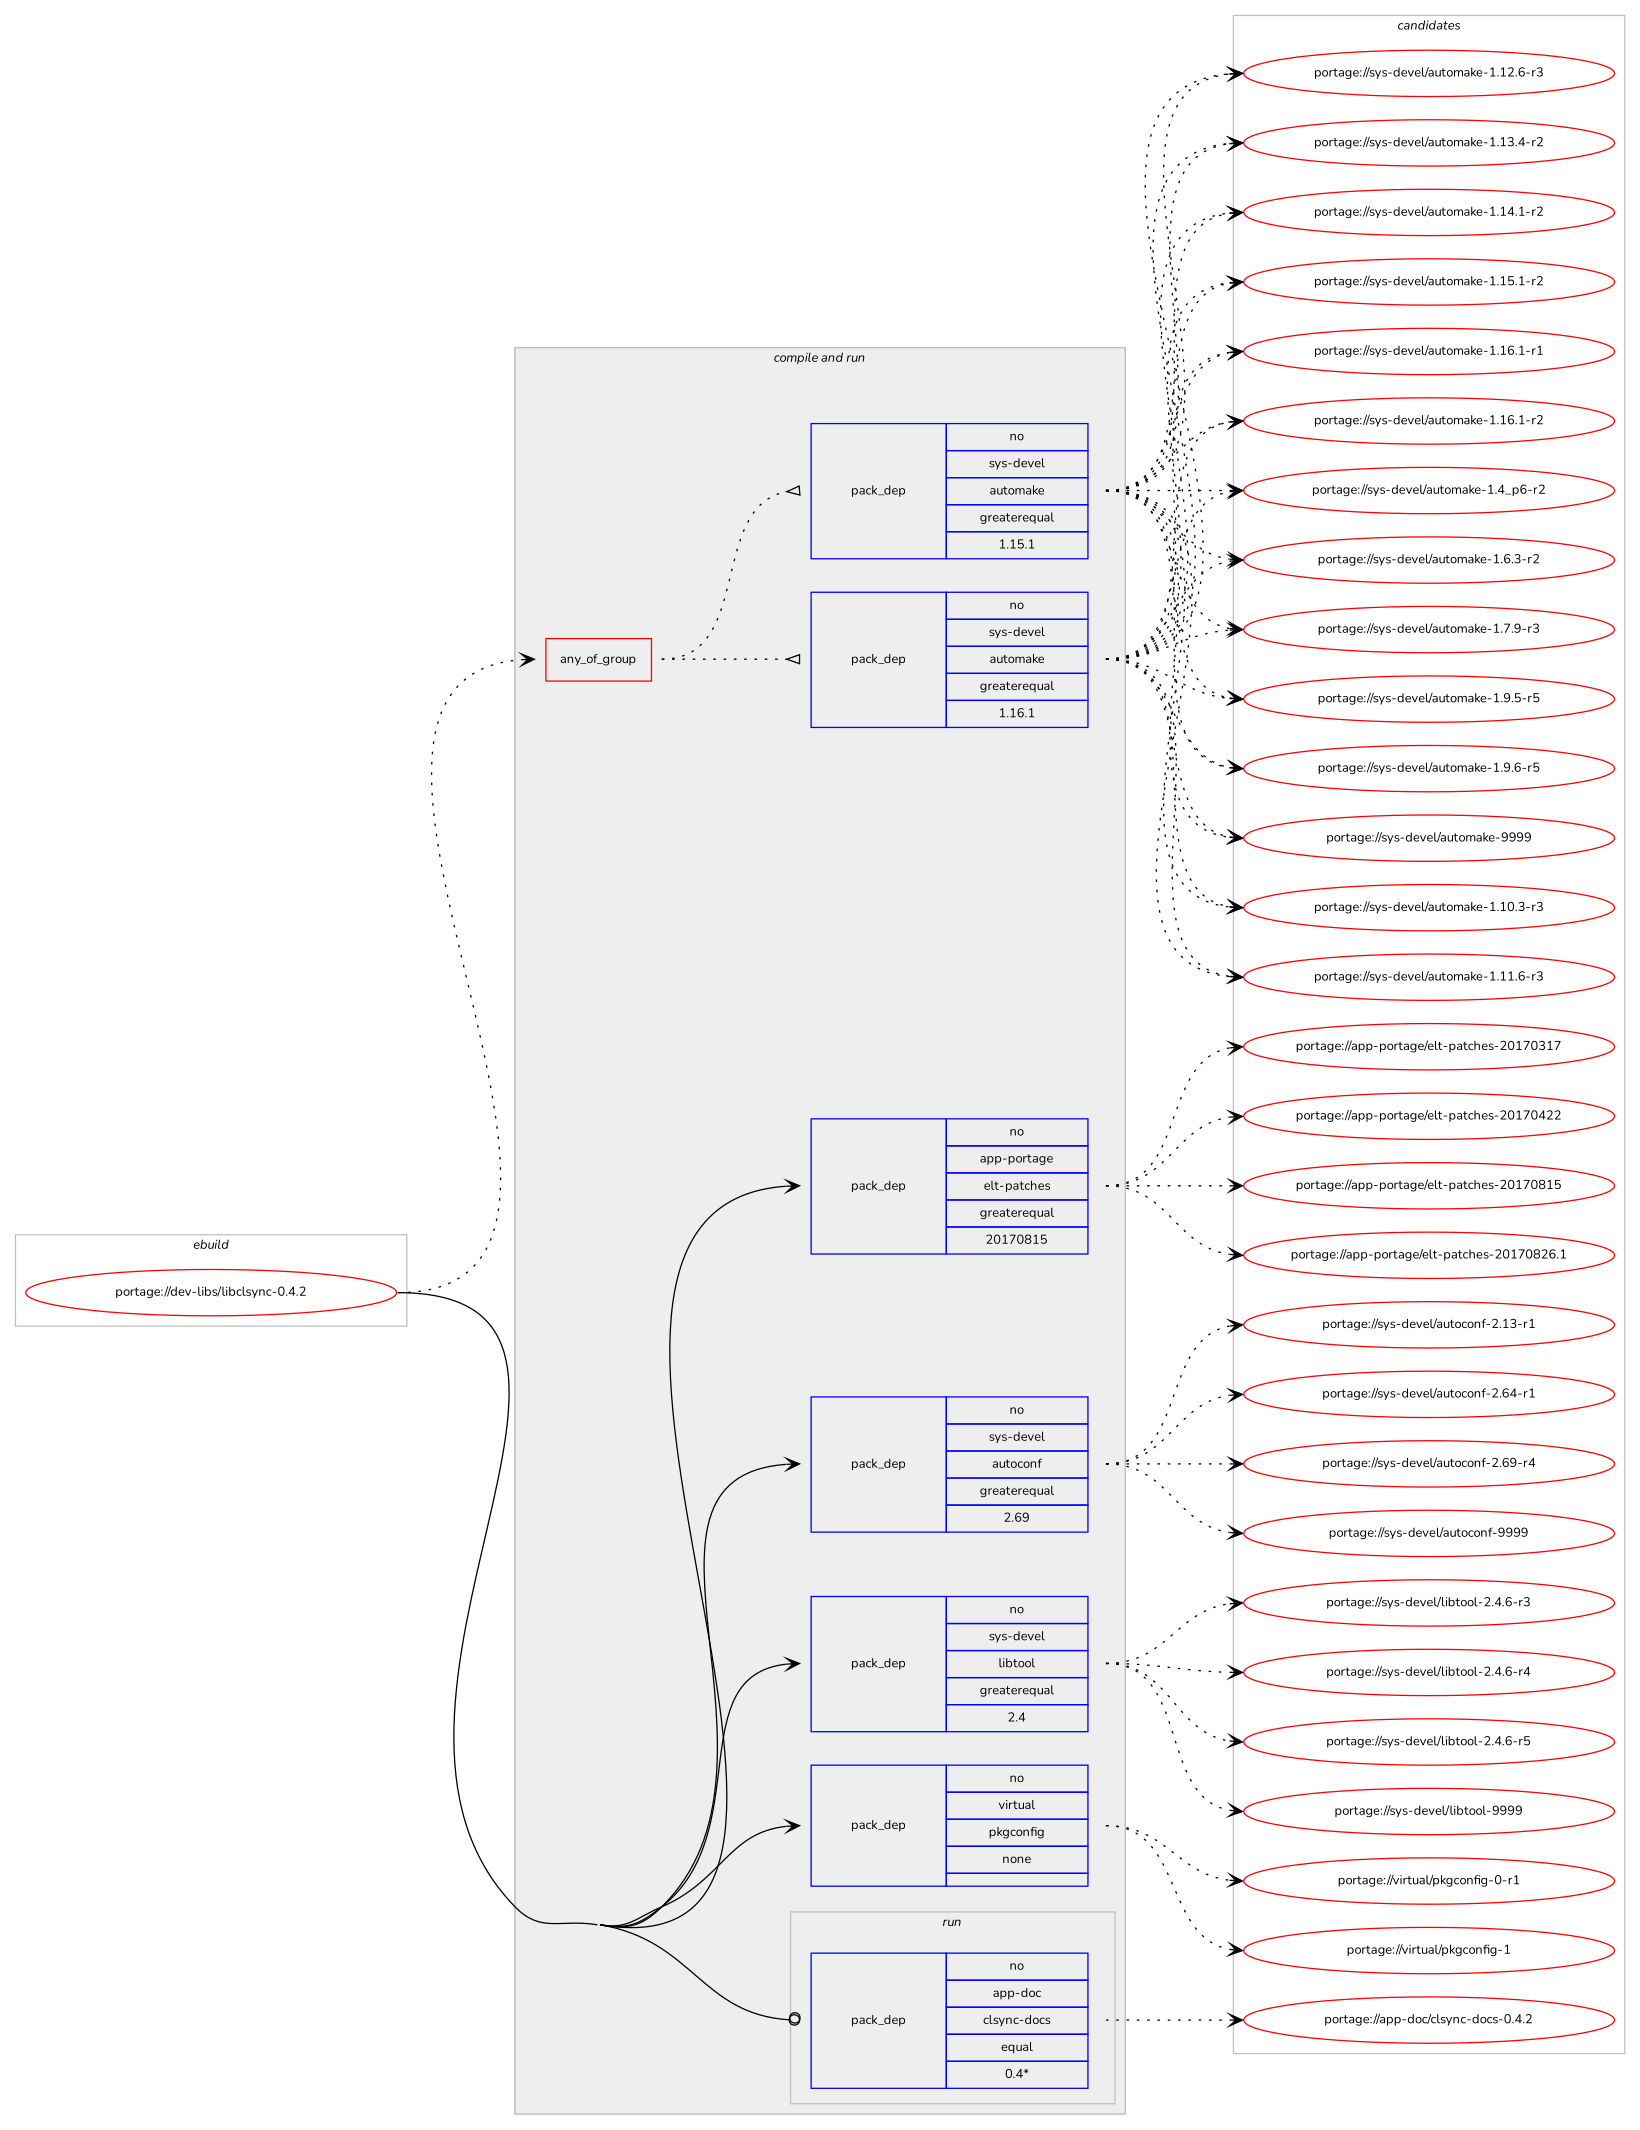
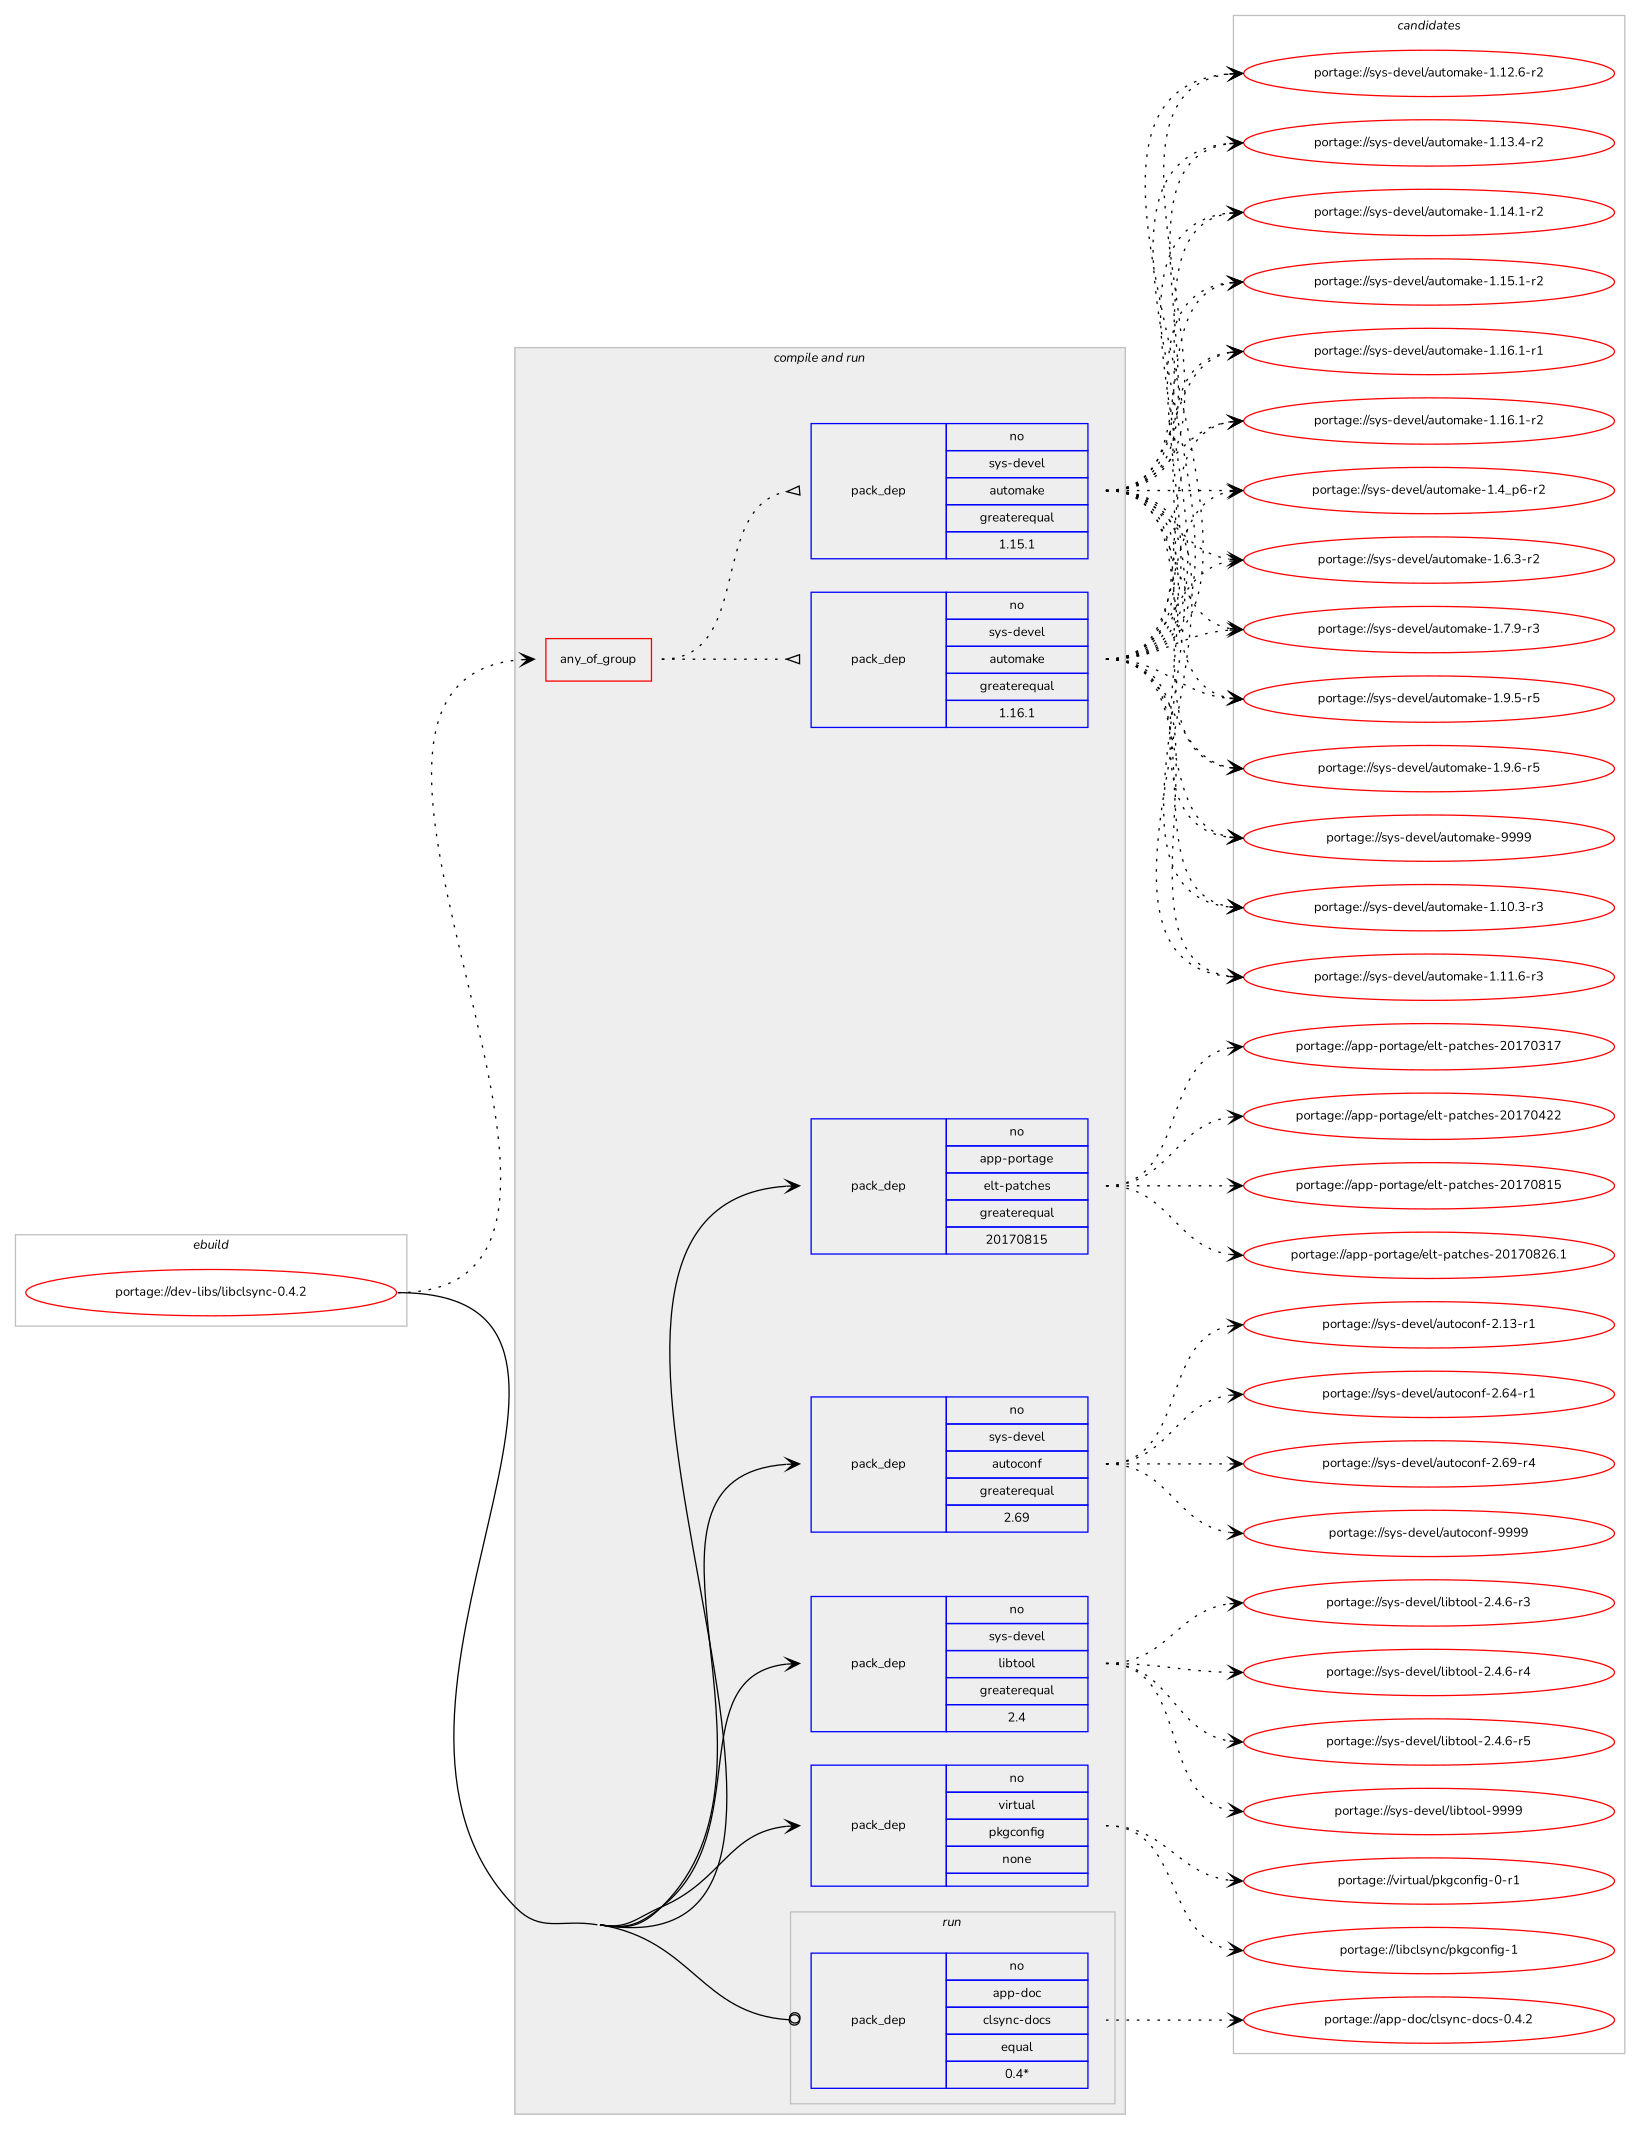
(1429, 73) -> (1429, 73)
(1429, 1951) -> (1429, 1951)
